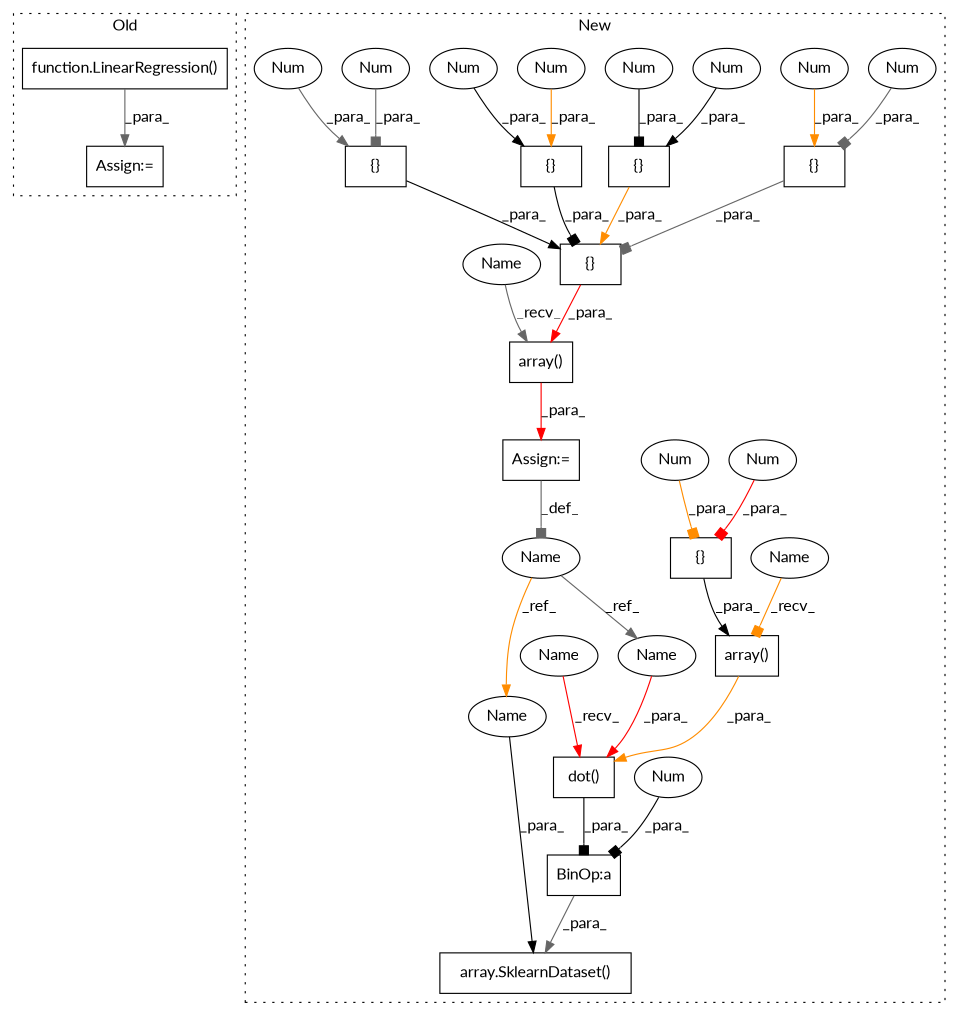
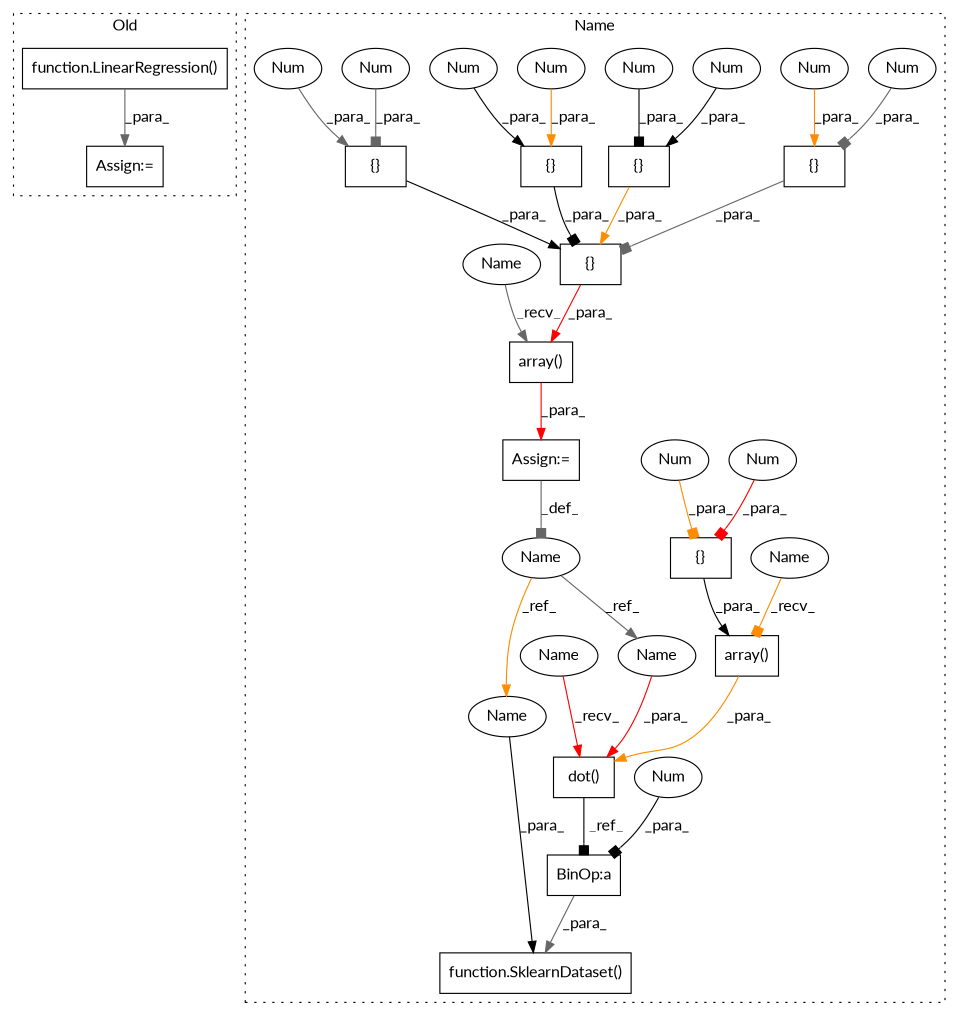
(595, 26) -> (595, 26)
(606, 826) -> (606, 826)
(536, 973) -> (536, 973)
